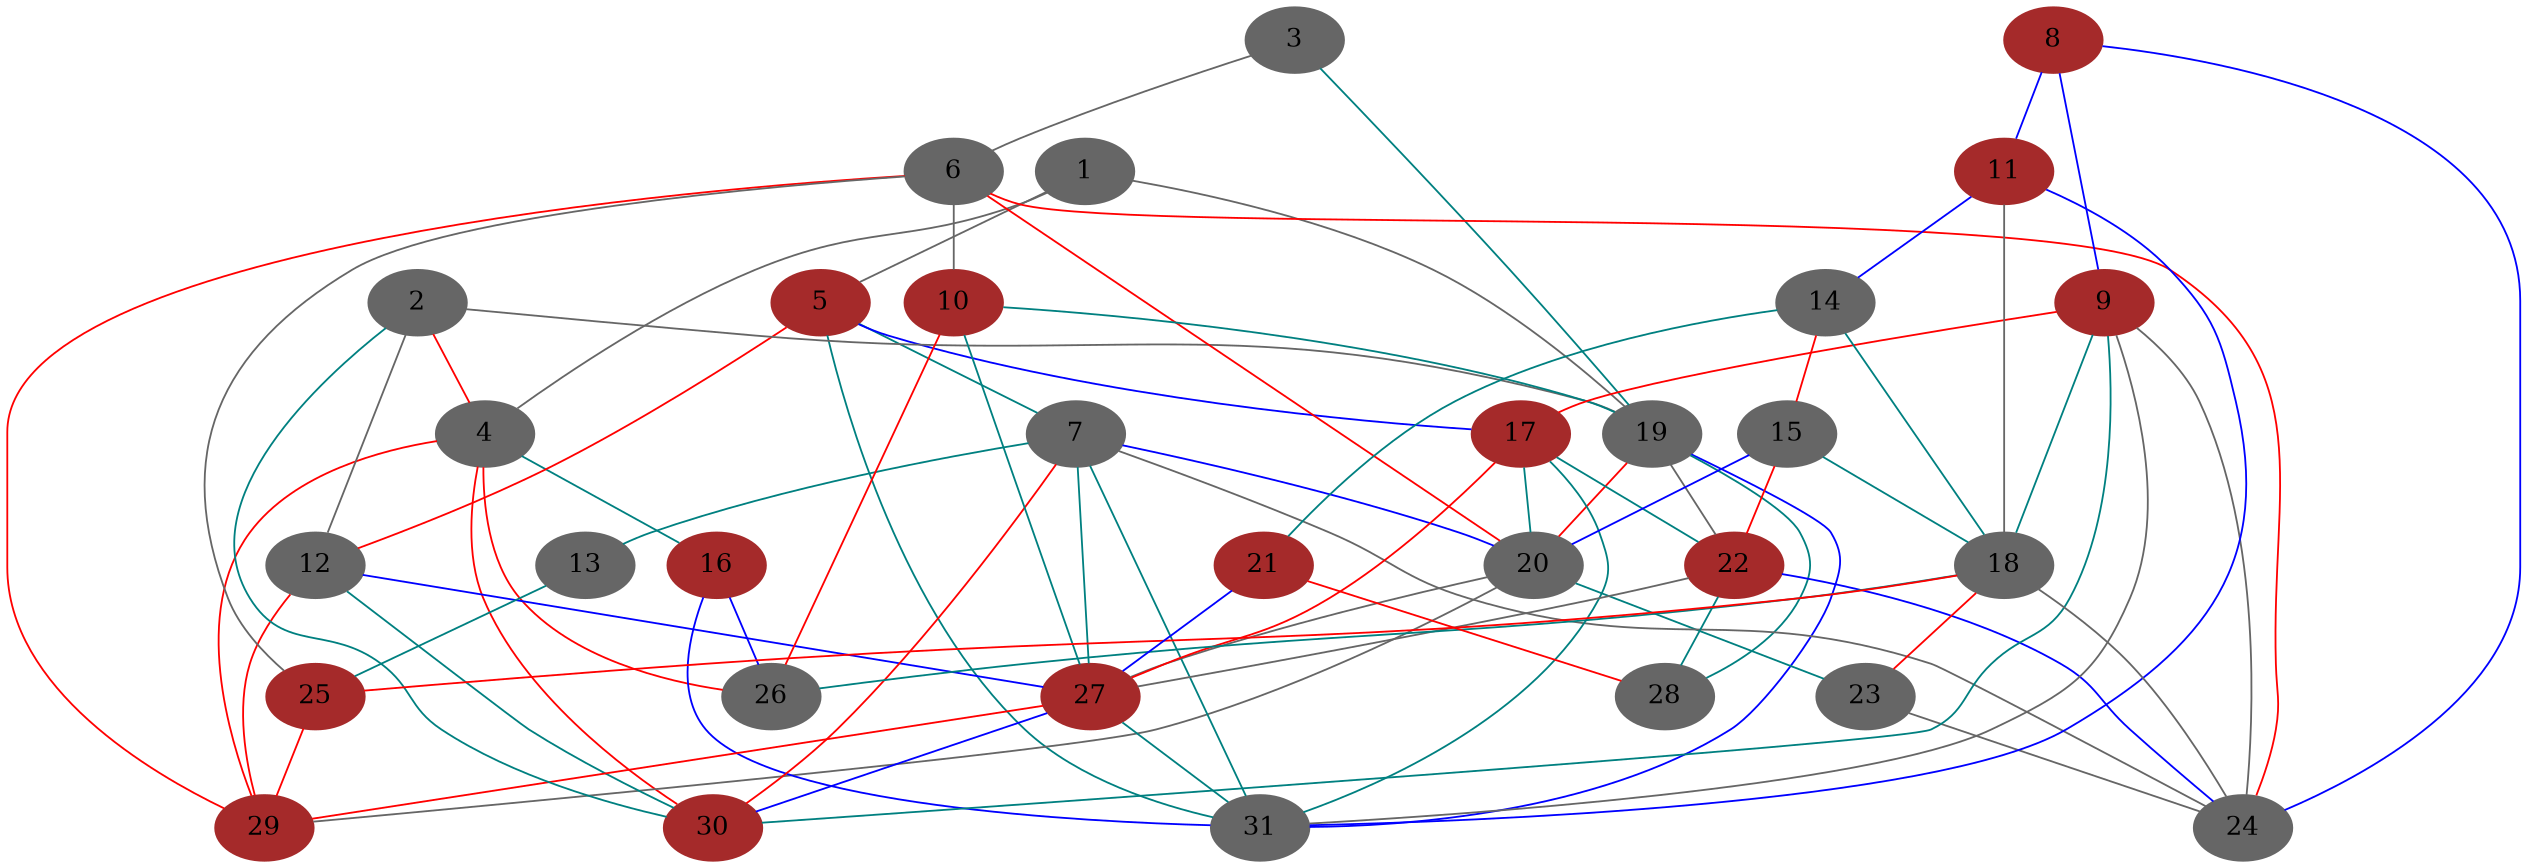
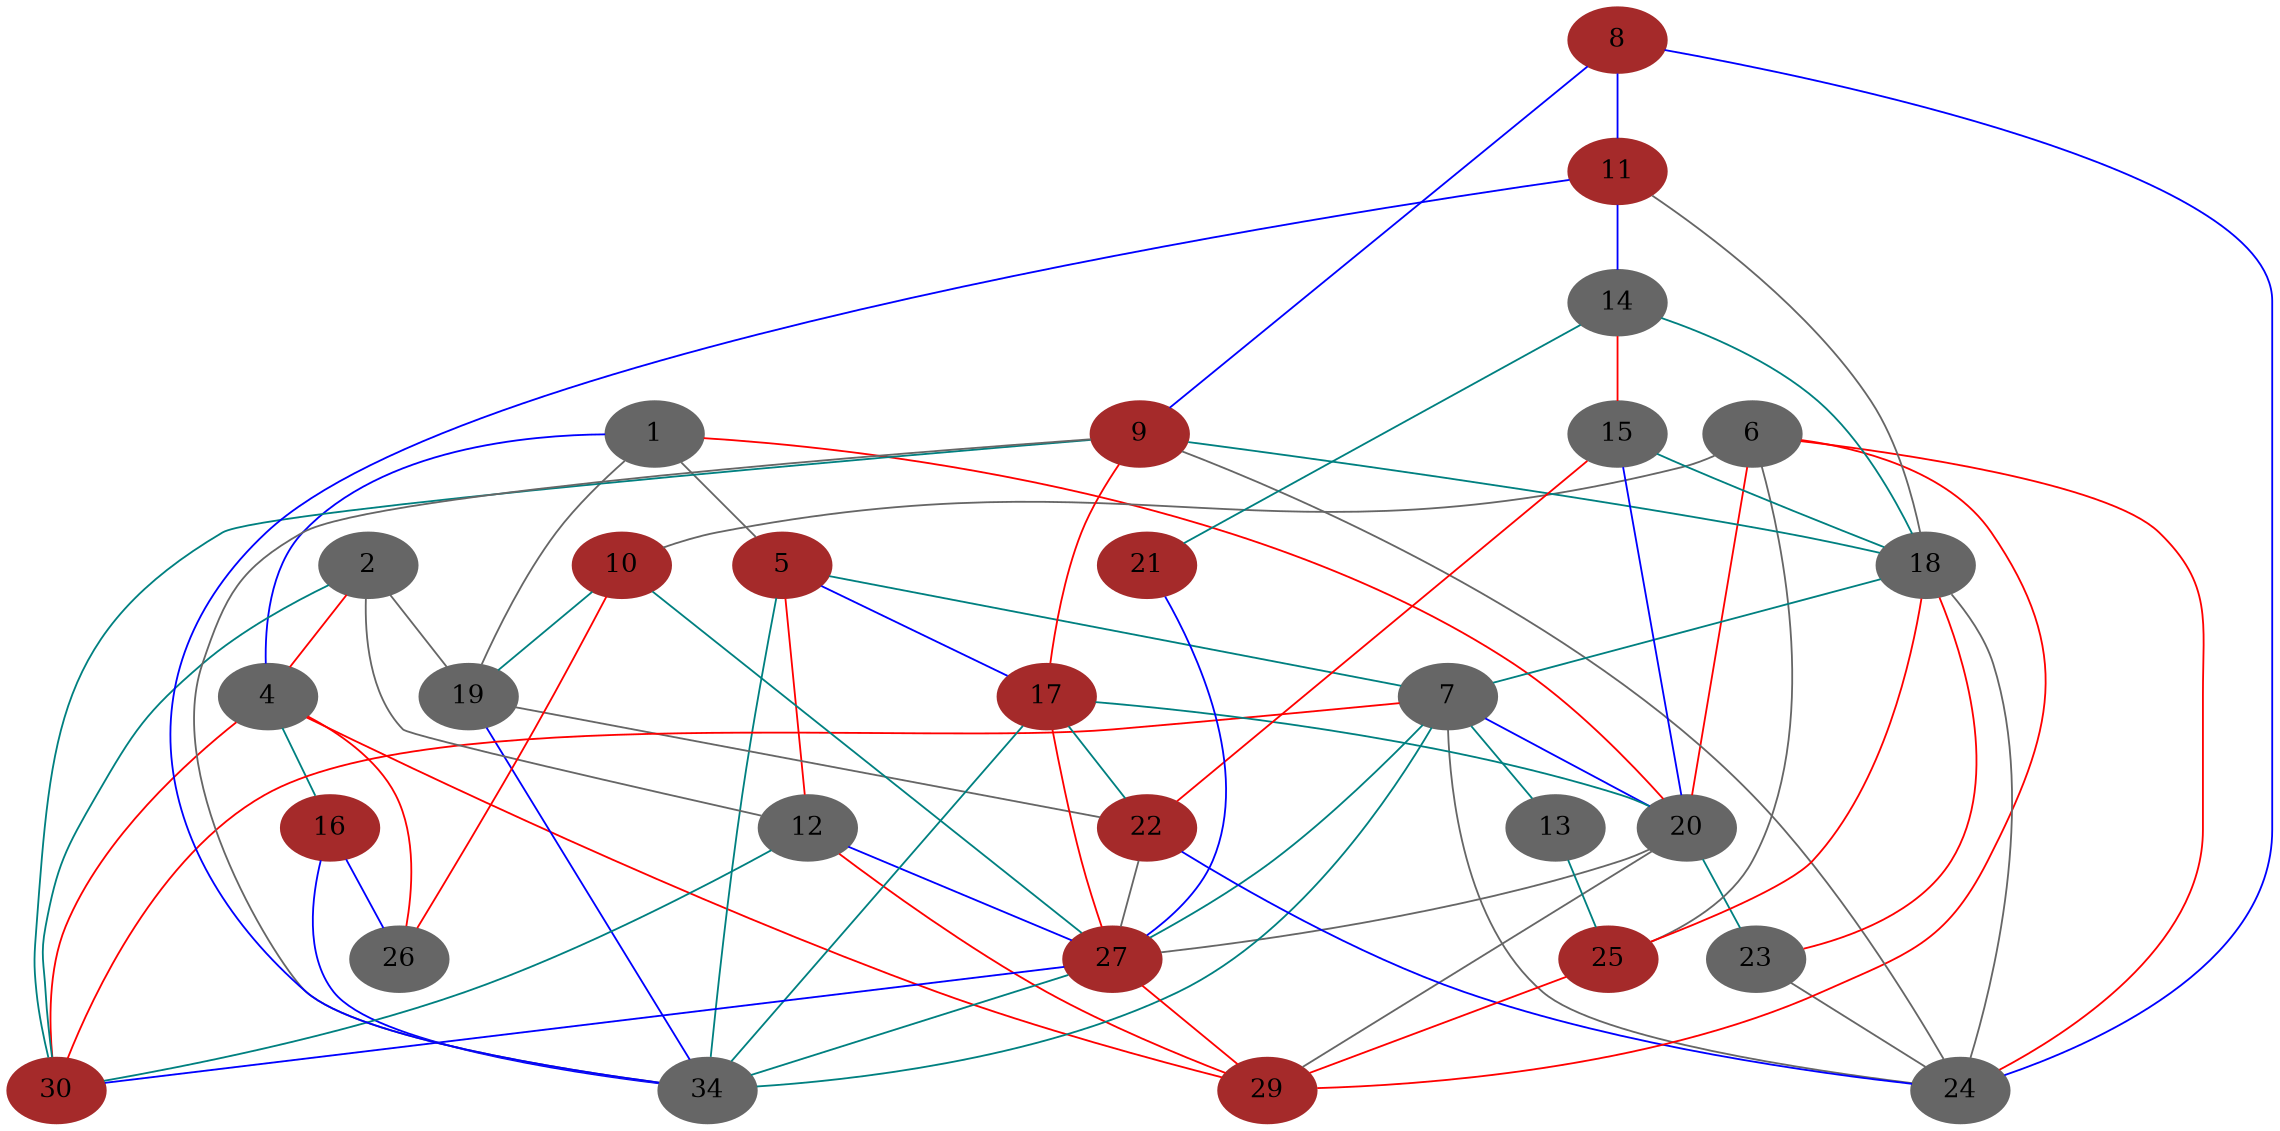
(1295, 40) -> none
(768, 265) -> (379, 479)
(1595, 498) -> (1195, 523)
(1103, 656) -> (1687, 631)
(1665, 697) -> none
(1260, 828) -> (708, 1091)
